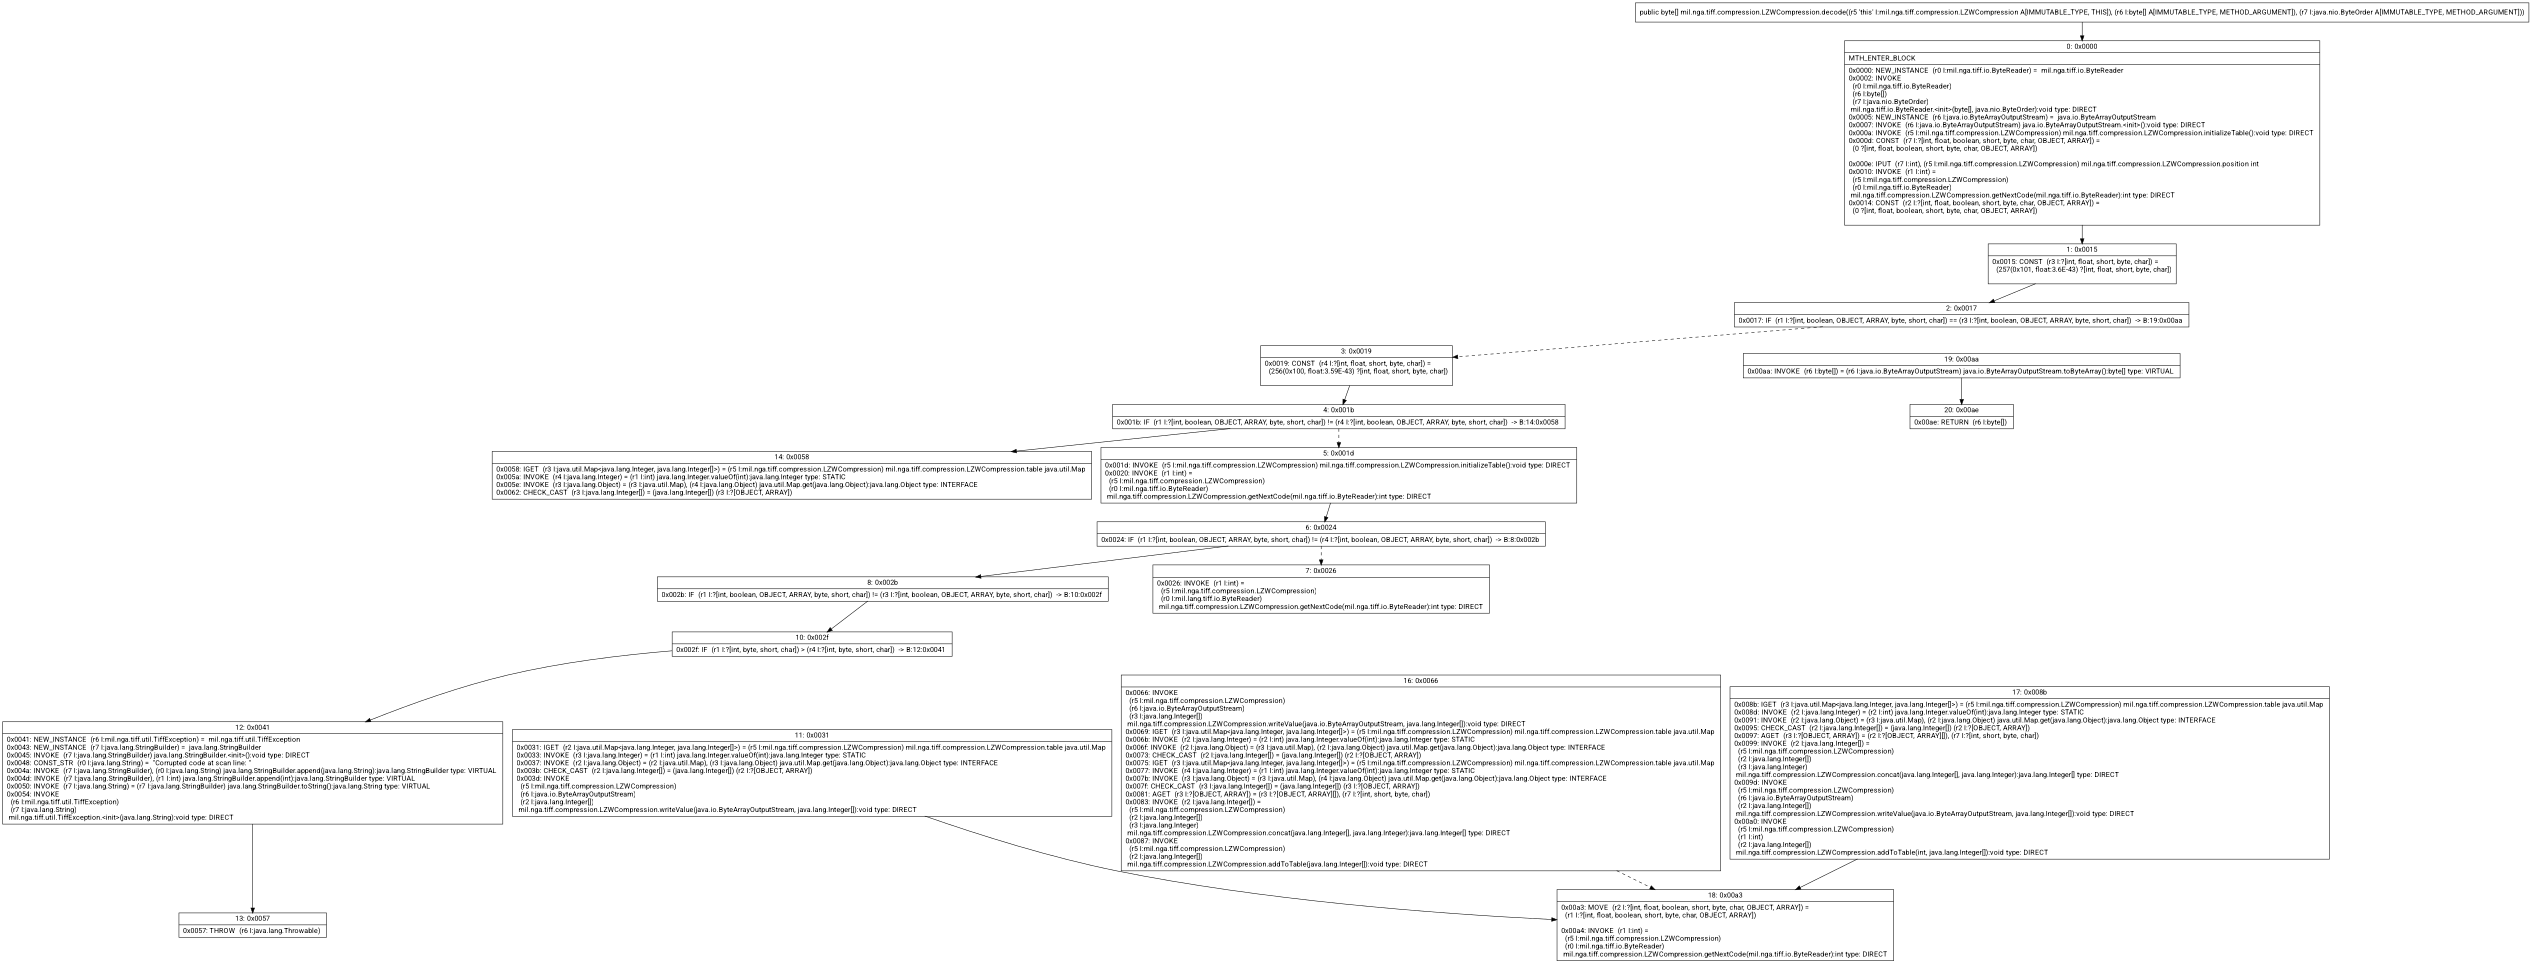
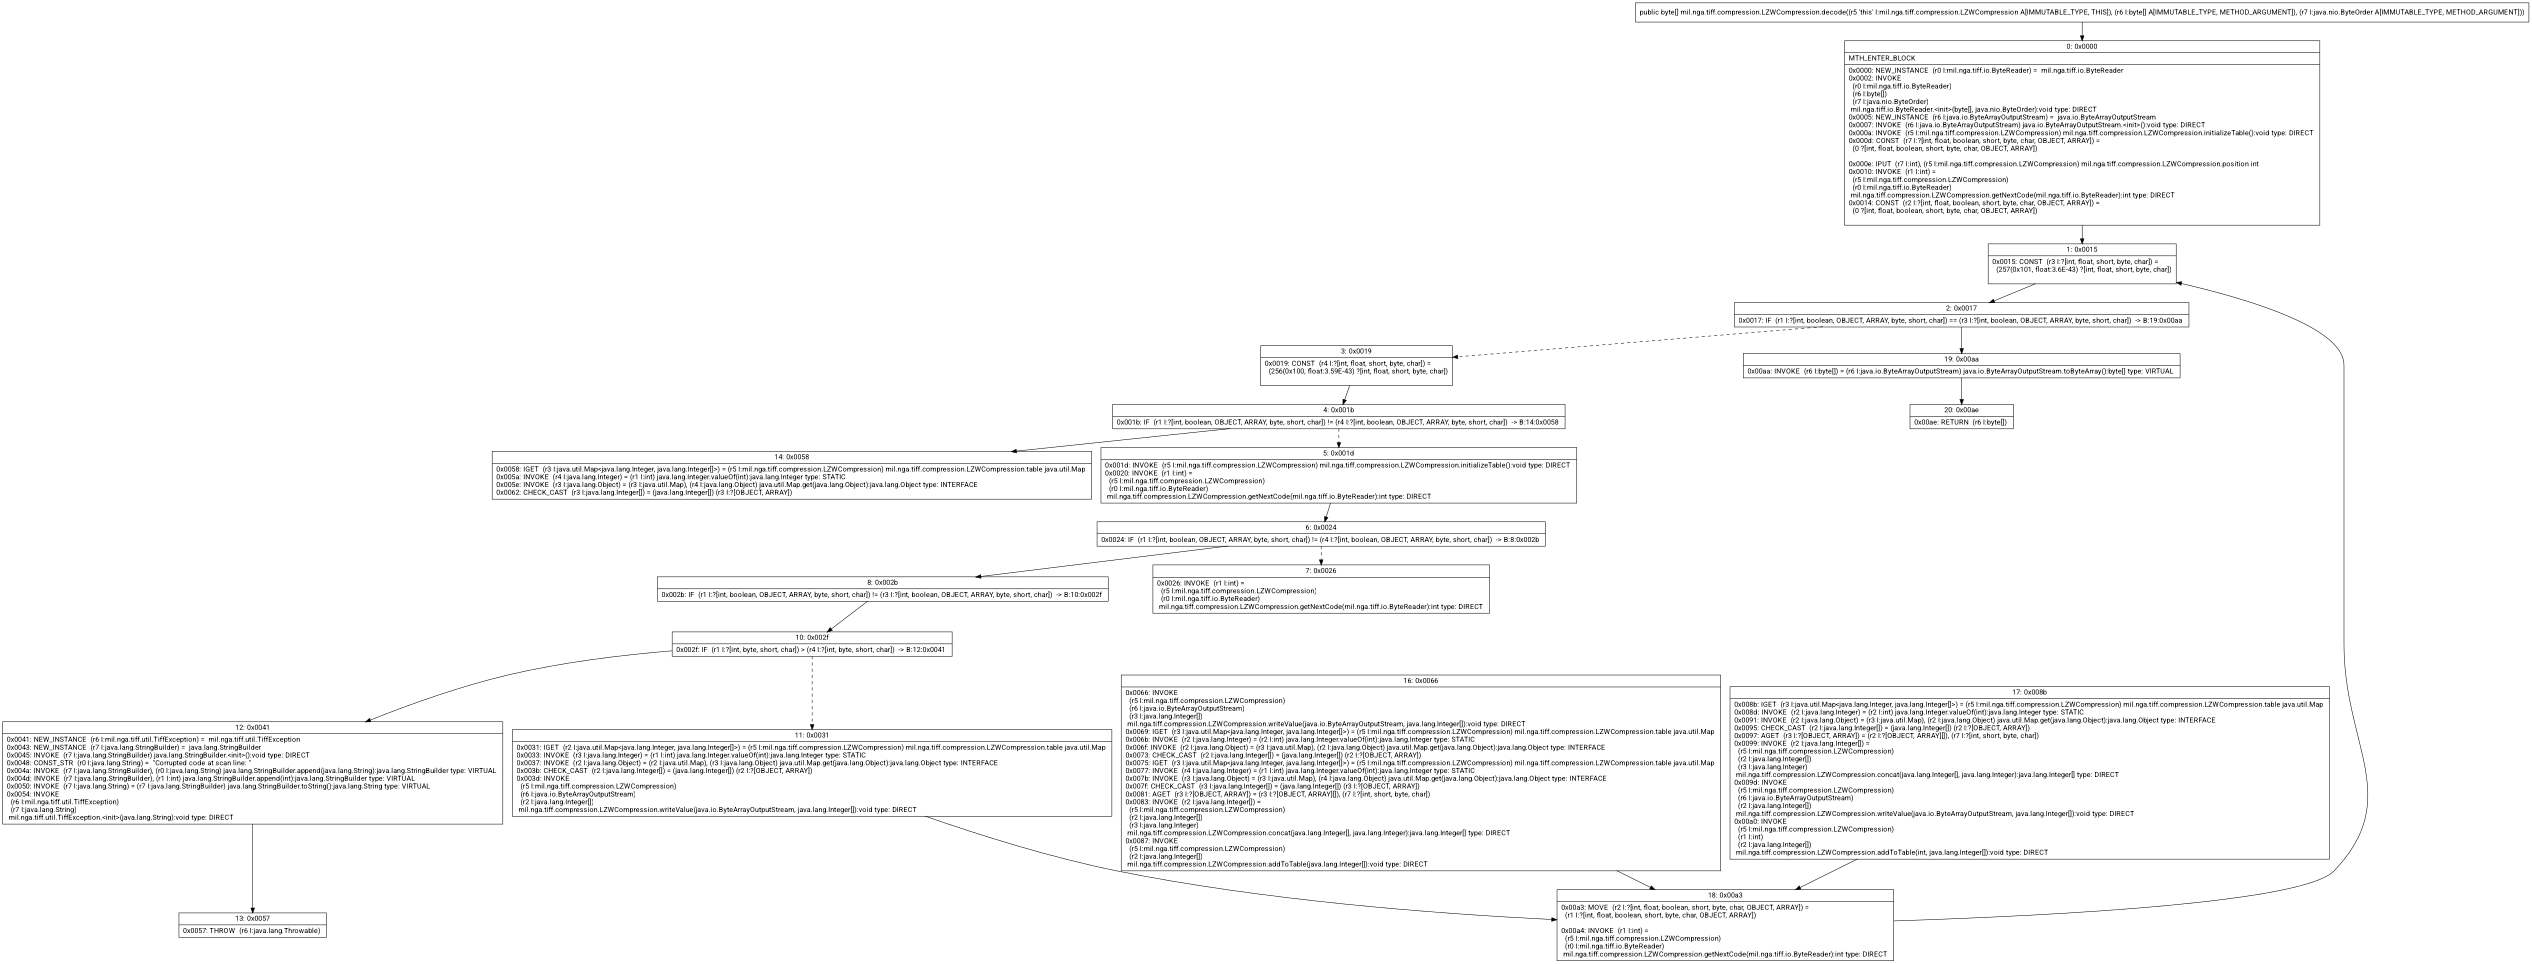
none -> (1962, 338)
(1210, 599) -> (1209, 599)
none -> (812, 690)
none -> (2361, 750)
(1634, 879) -> (1634, 879)
